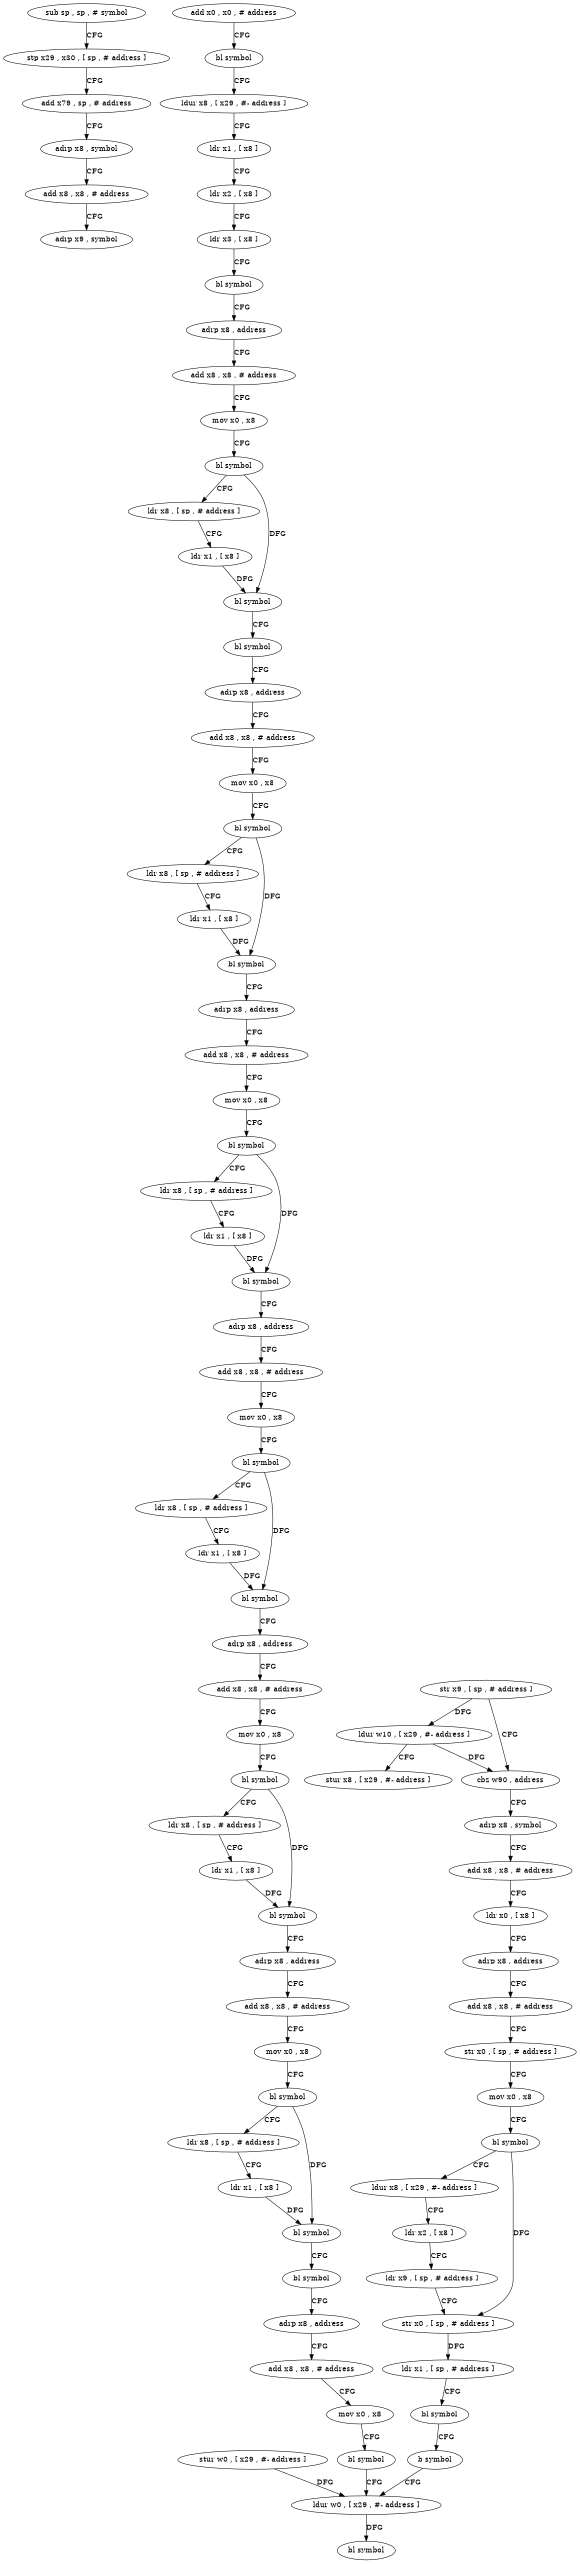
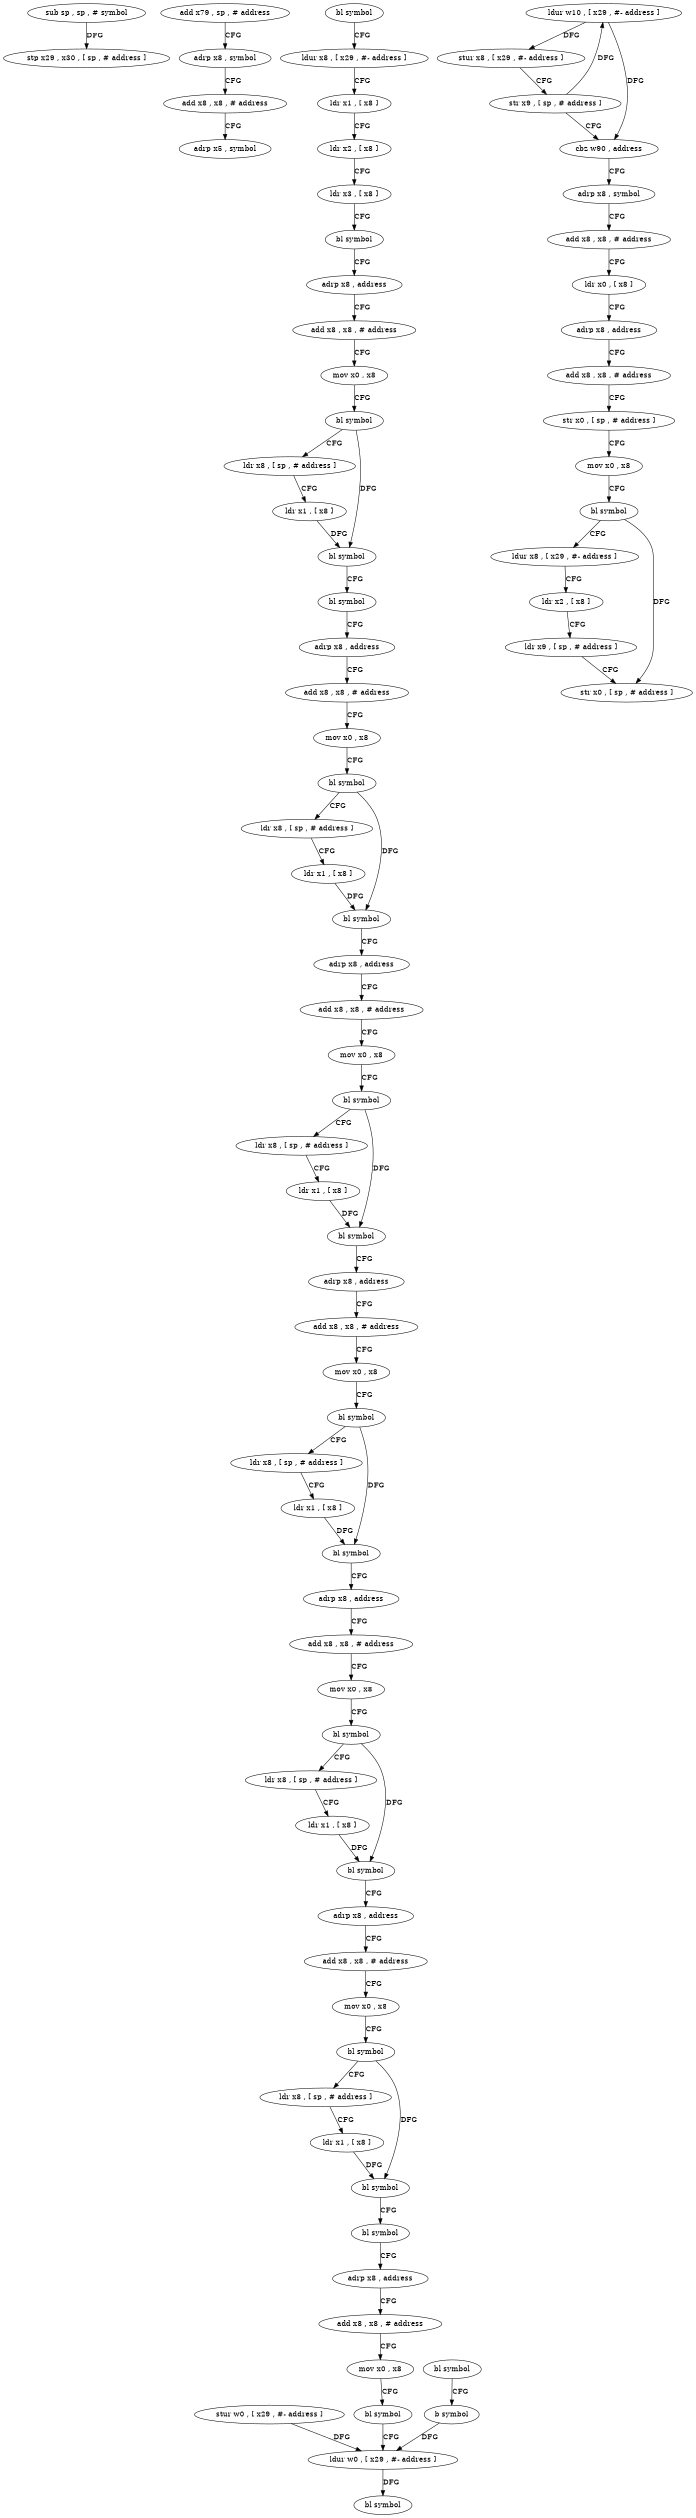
(234, 13) -> none
(95, 36) -> (95, 36)
(87, 78) -> none
none -> (531, 79)
(87, 240) -> (225, 149)
(407, 1758) -> (572, 36)
(448, 2369) -> none
(413, 2483) -> (430, 2437)
